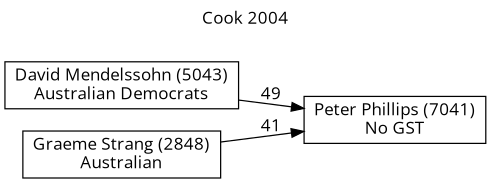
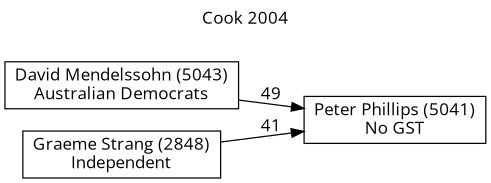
(395, 120) -> (395, 120)
(122, 155) -> (122, 155)
